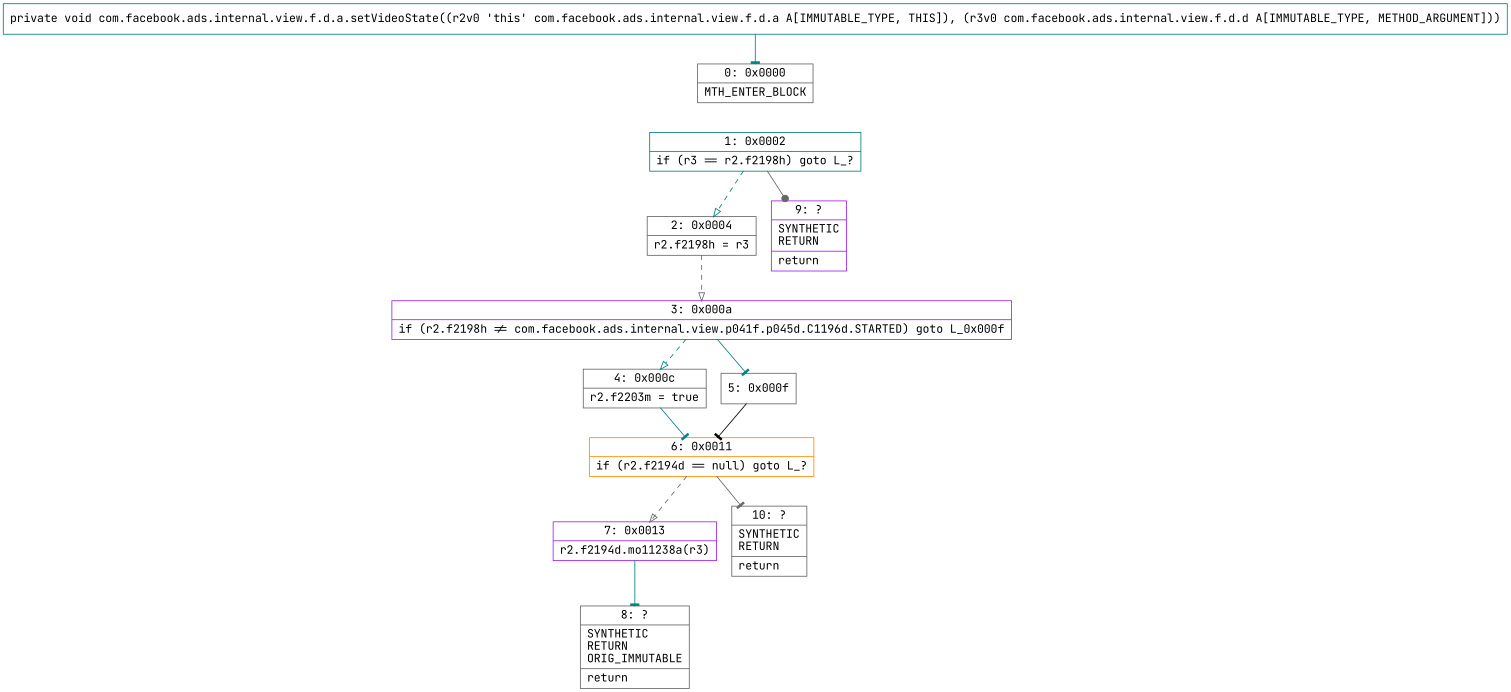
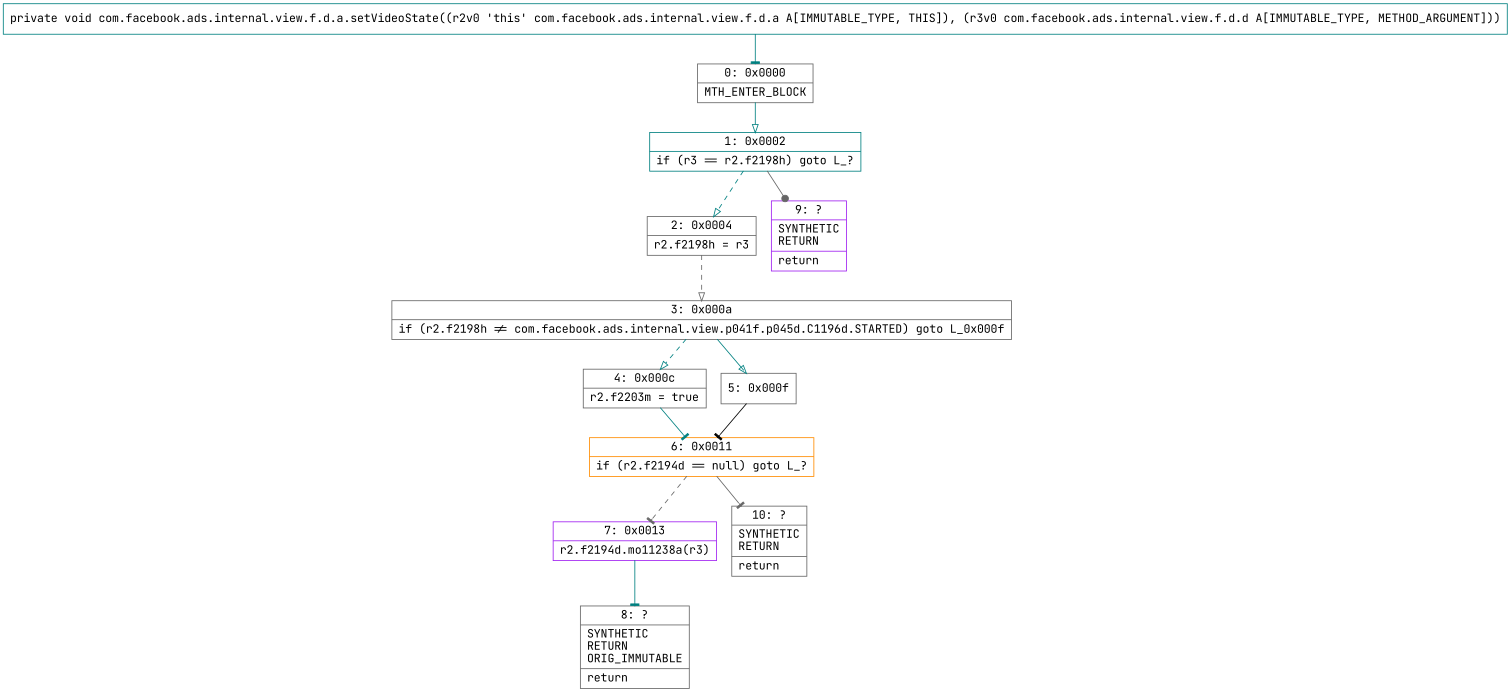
none -> (755, 113)
(702, 320) -> (702, 320)
(731, 355) -> (731, 355)
(670, 498) -> (670, 498)
